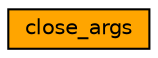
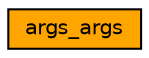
(79, 29) -> (75, 29)
